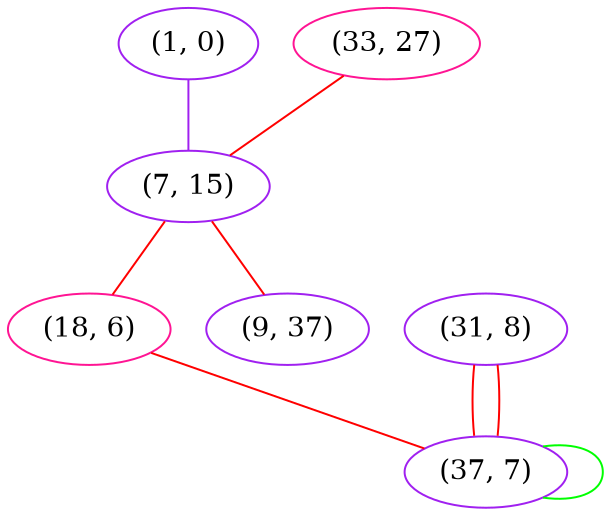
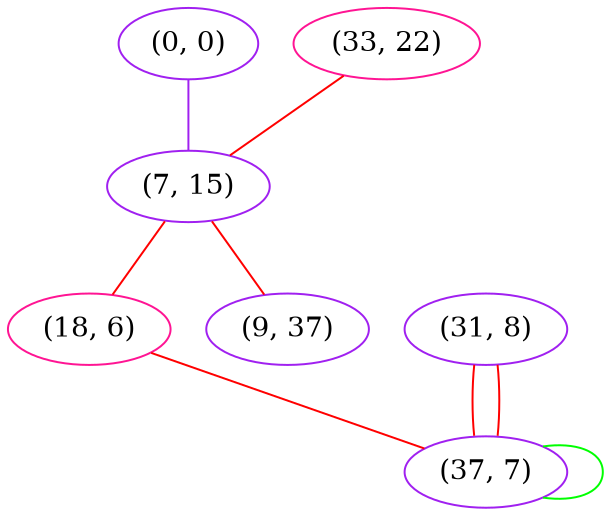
(188, 44) -> (188, 44)
(387, 44) -> (387, 44)
